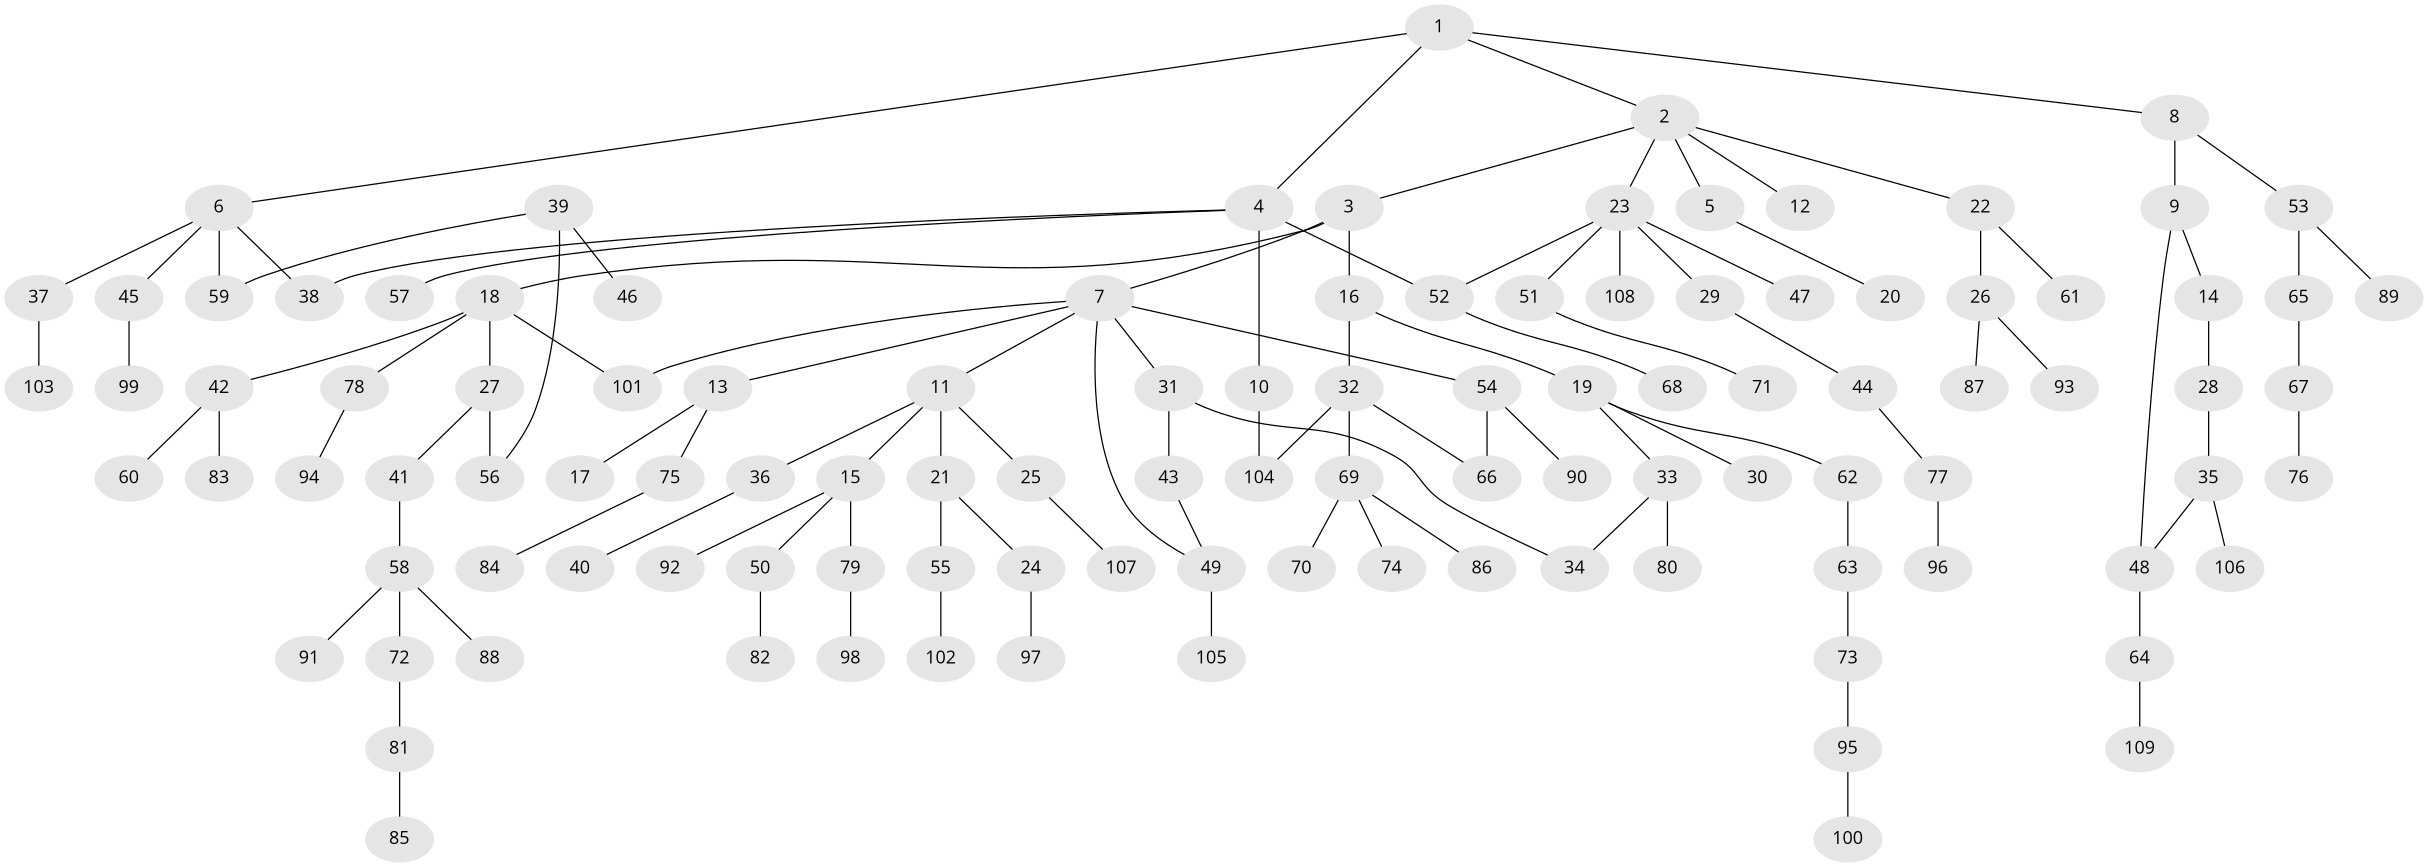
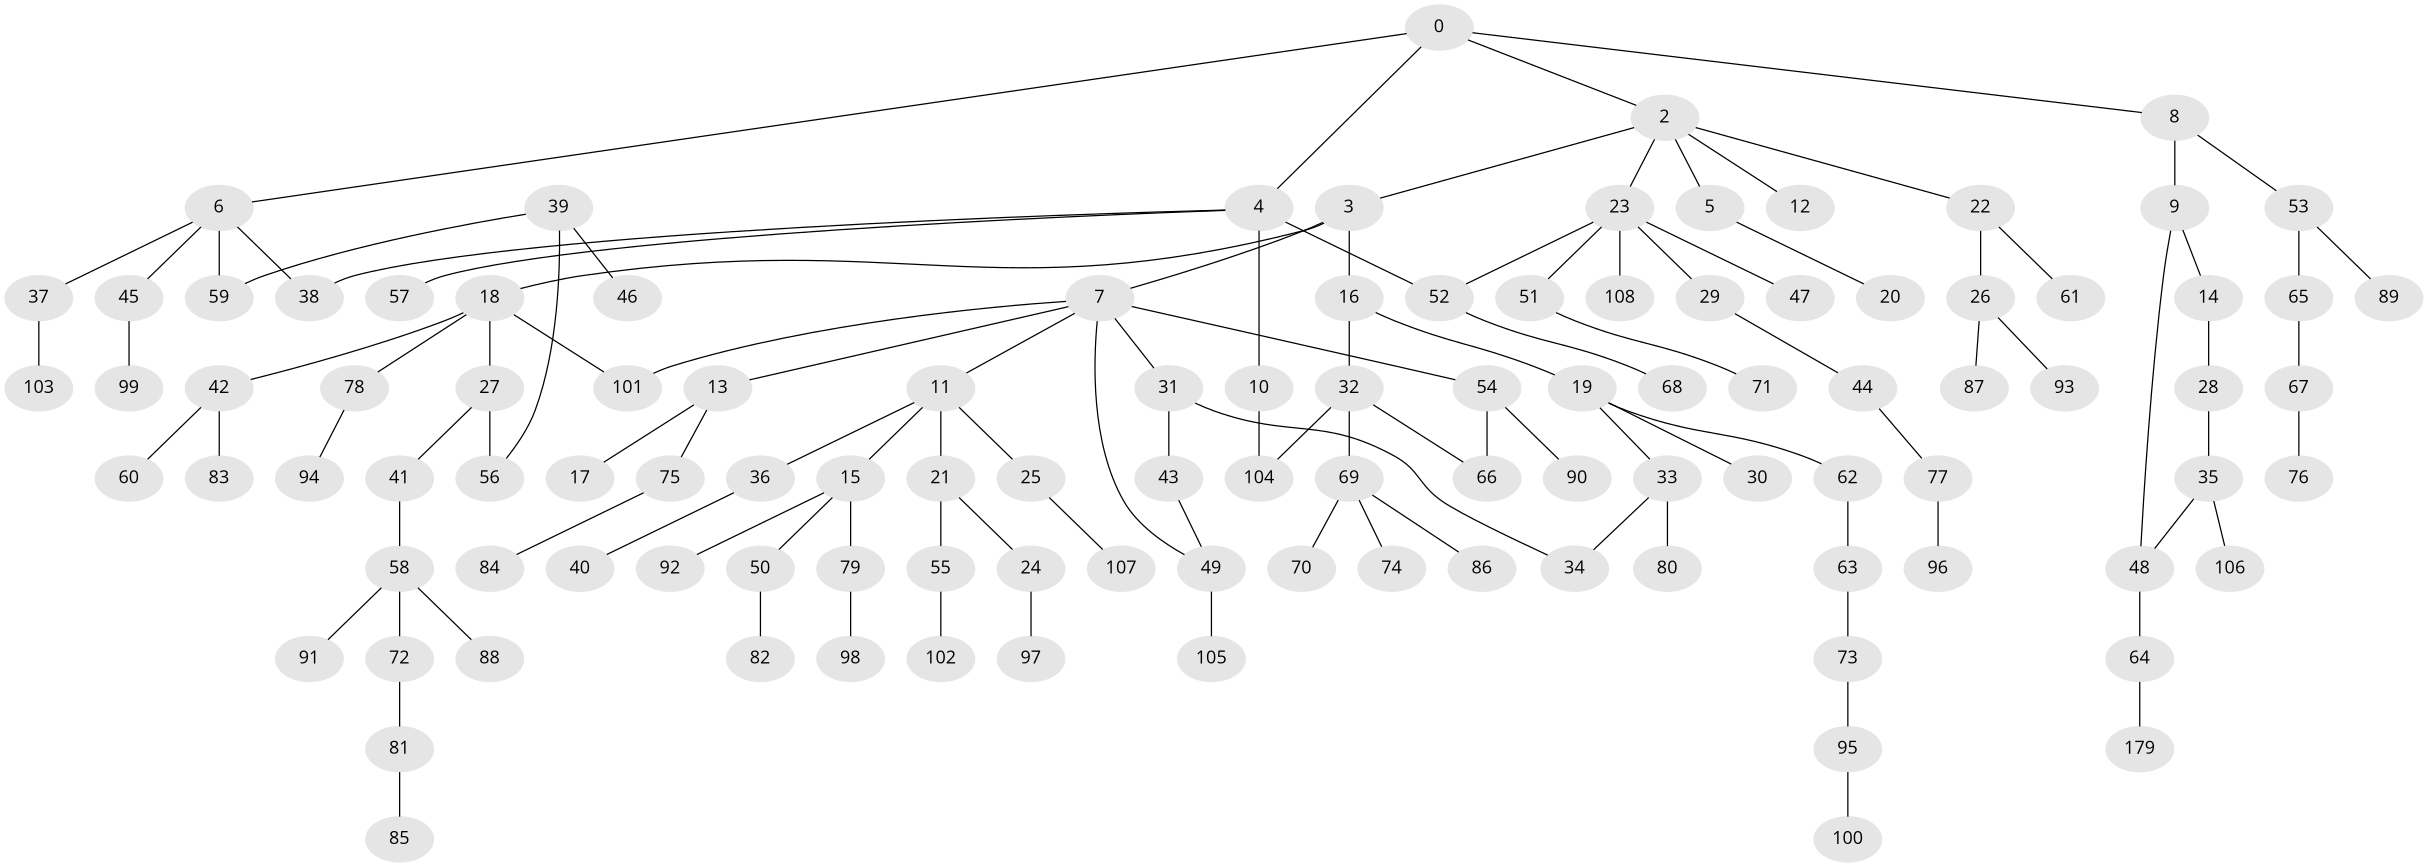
(1439, 28) -> (1439, 28)
(2140, 749) -> (2140, 749)
